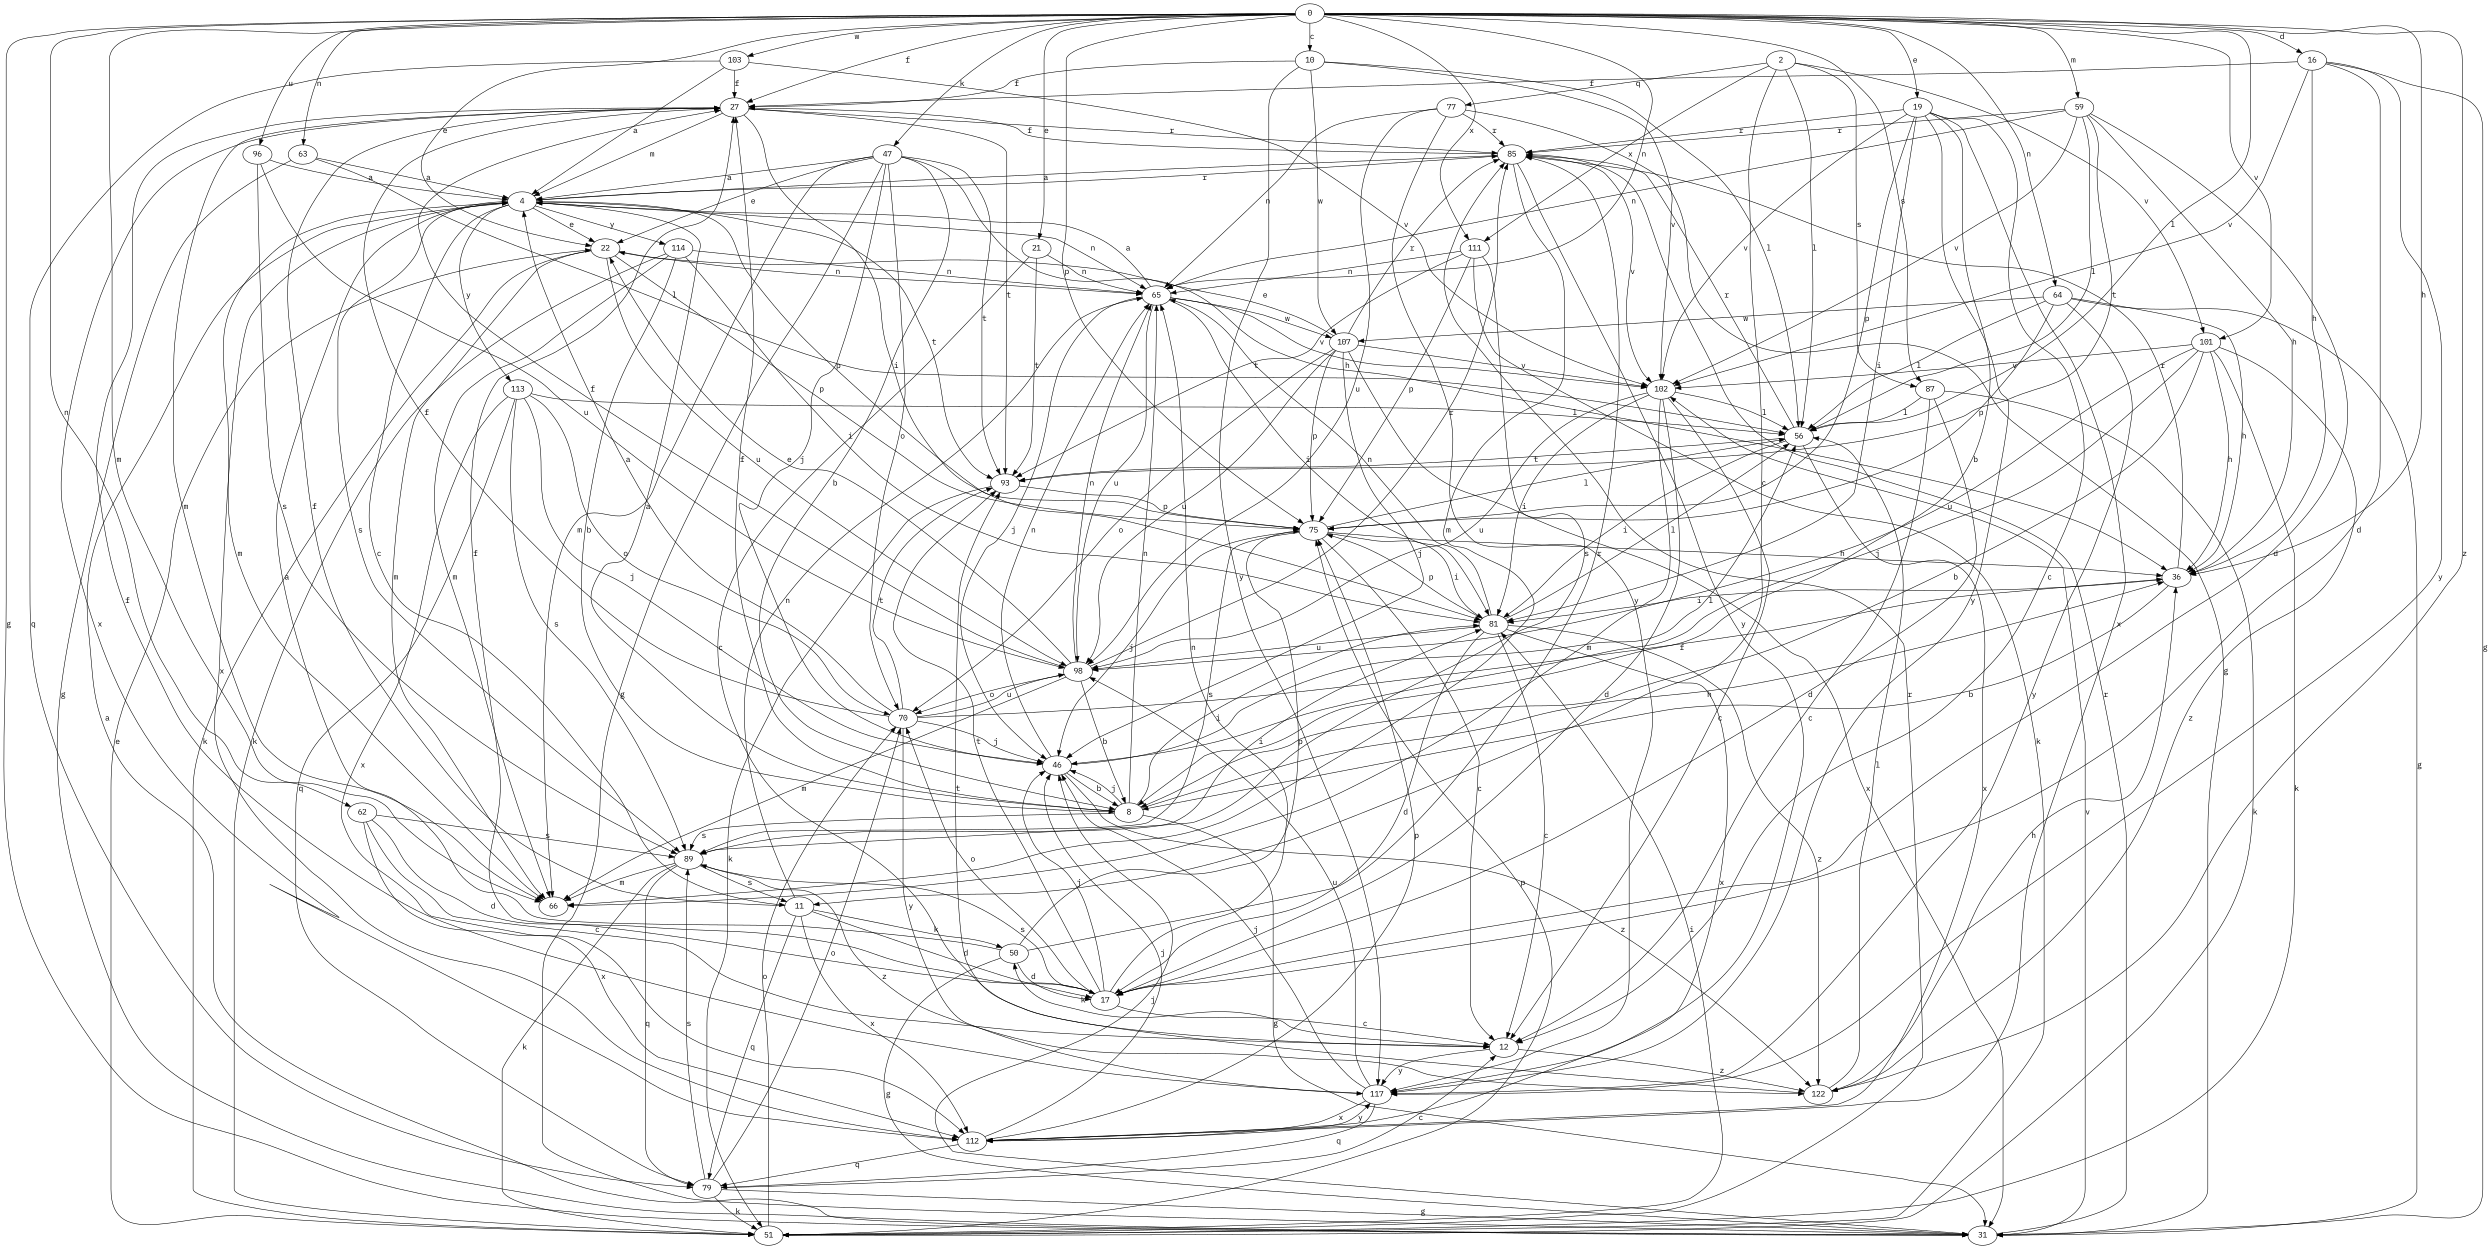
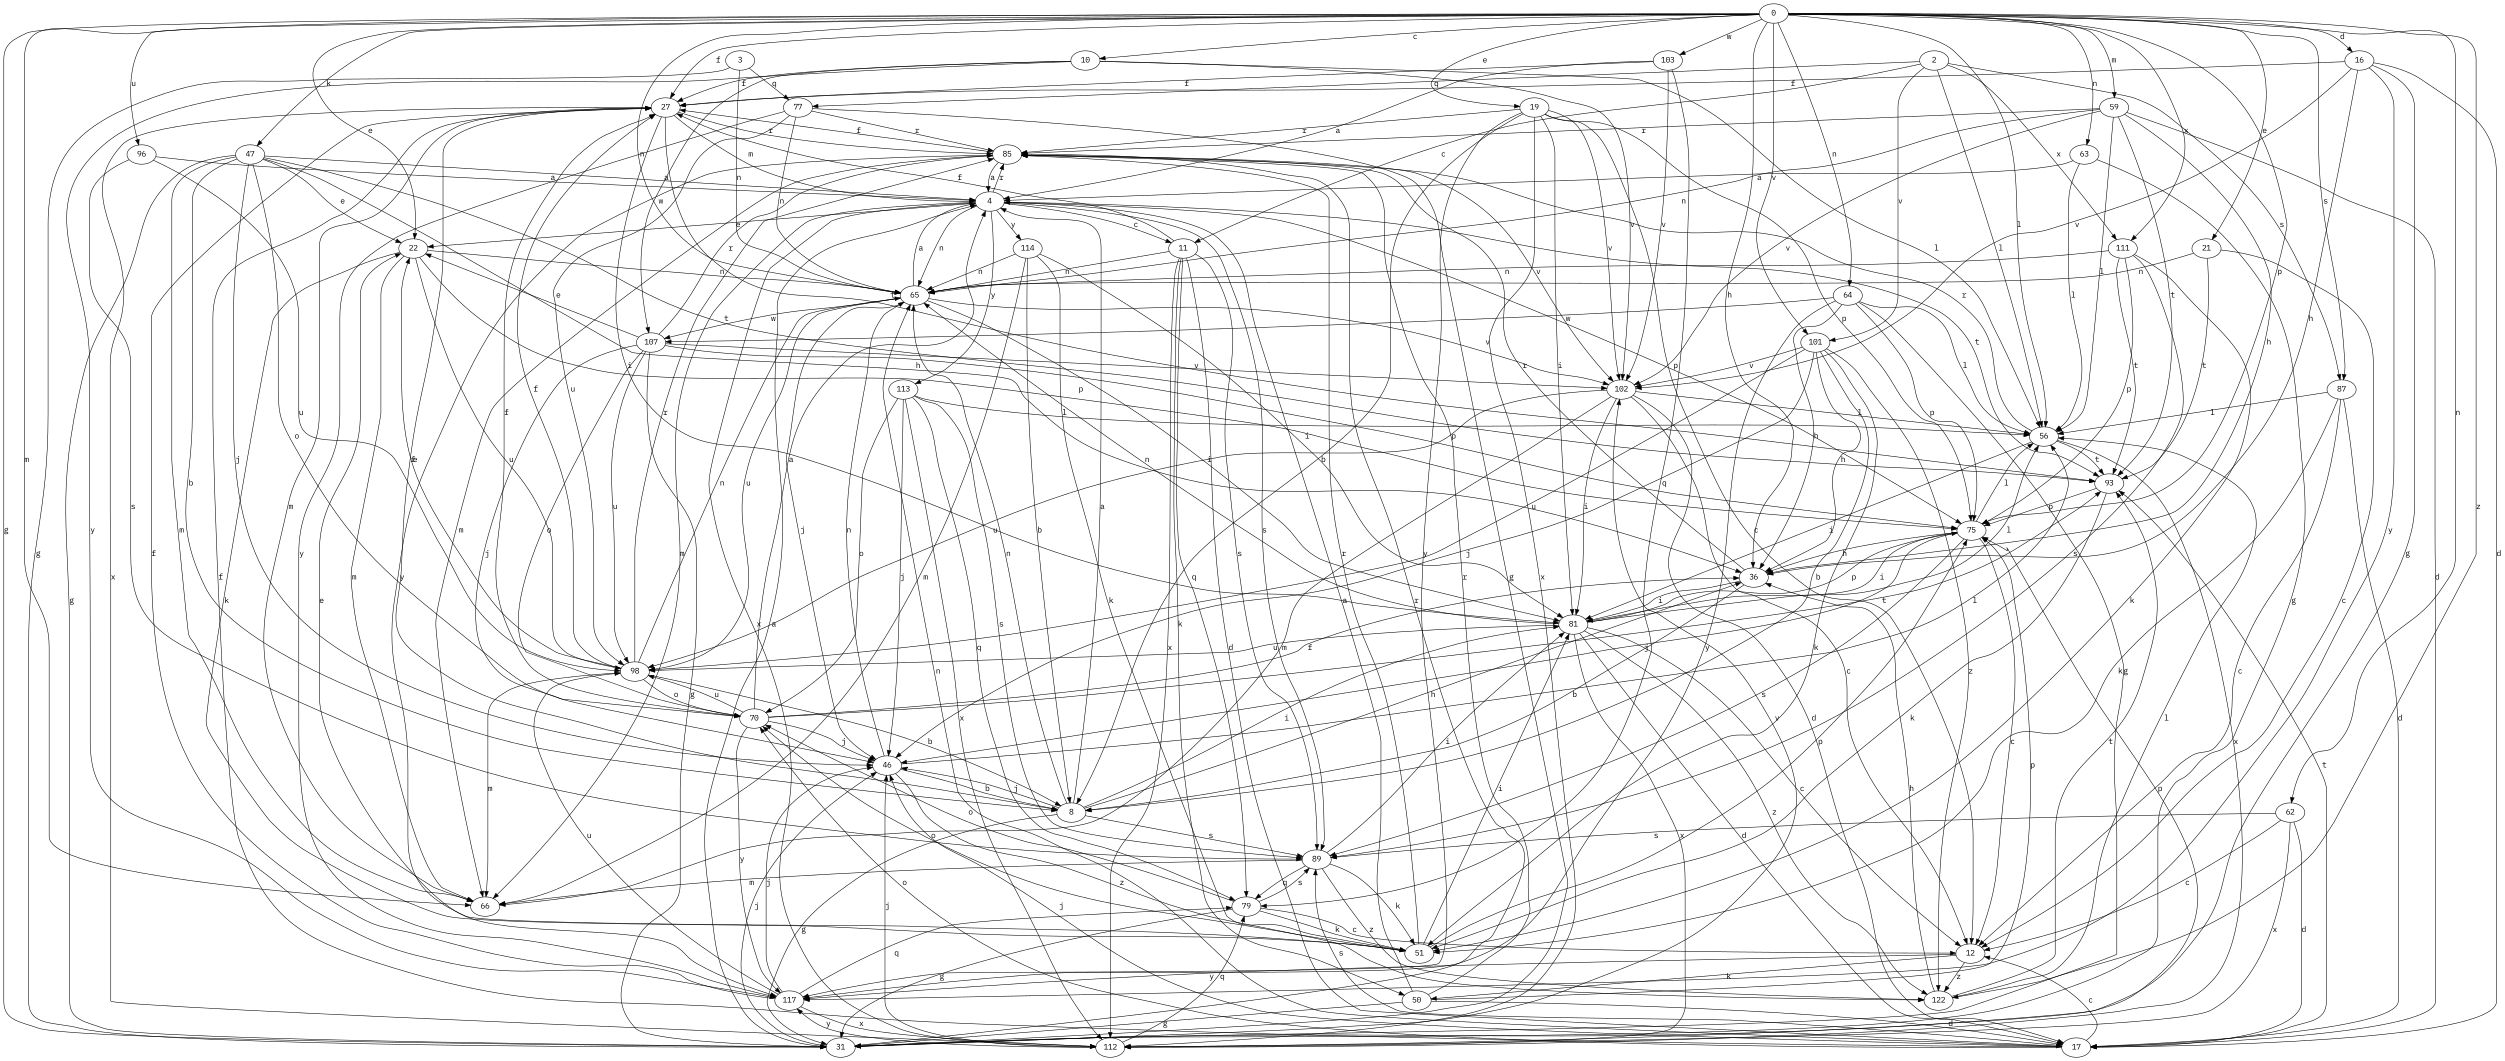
none -> (740, 61)
(1868, 789) -> (692, 695)
(740, 884) -> (1237, 552)
